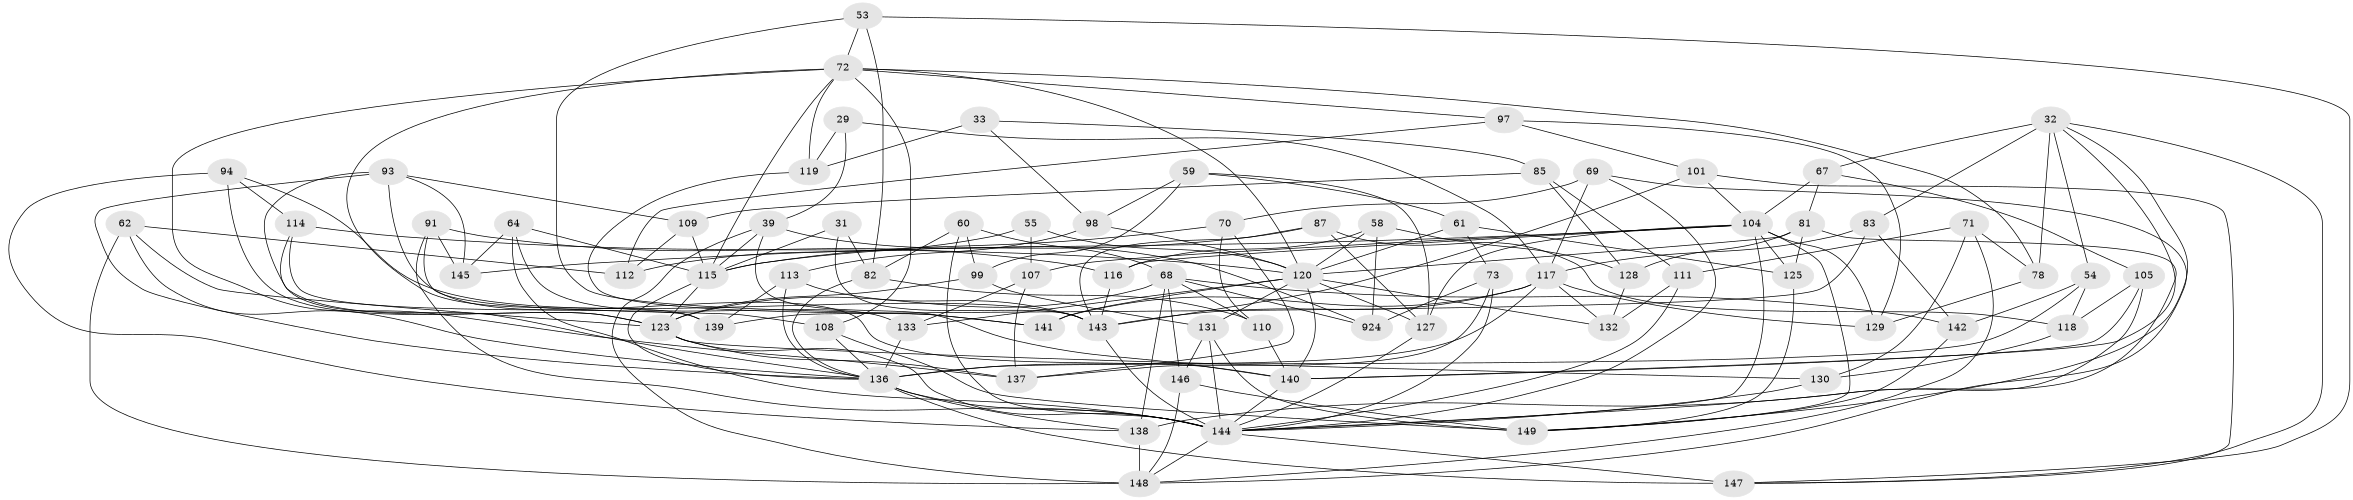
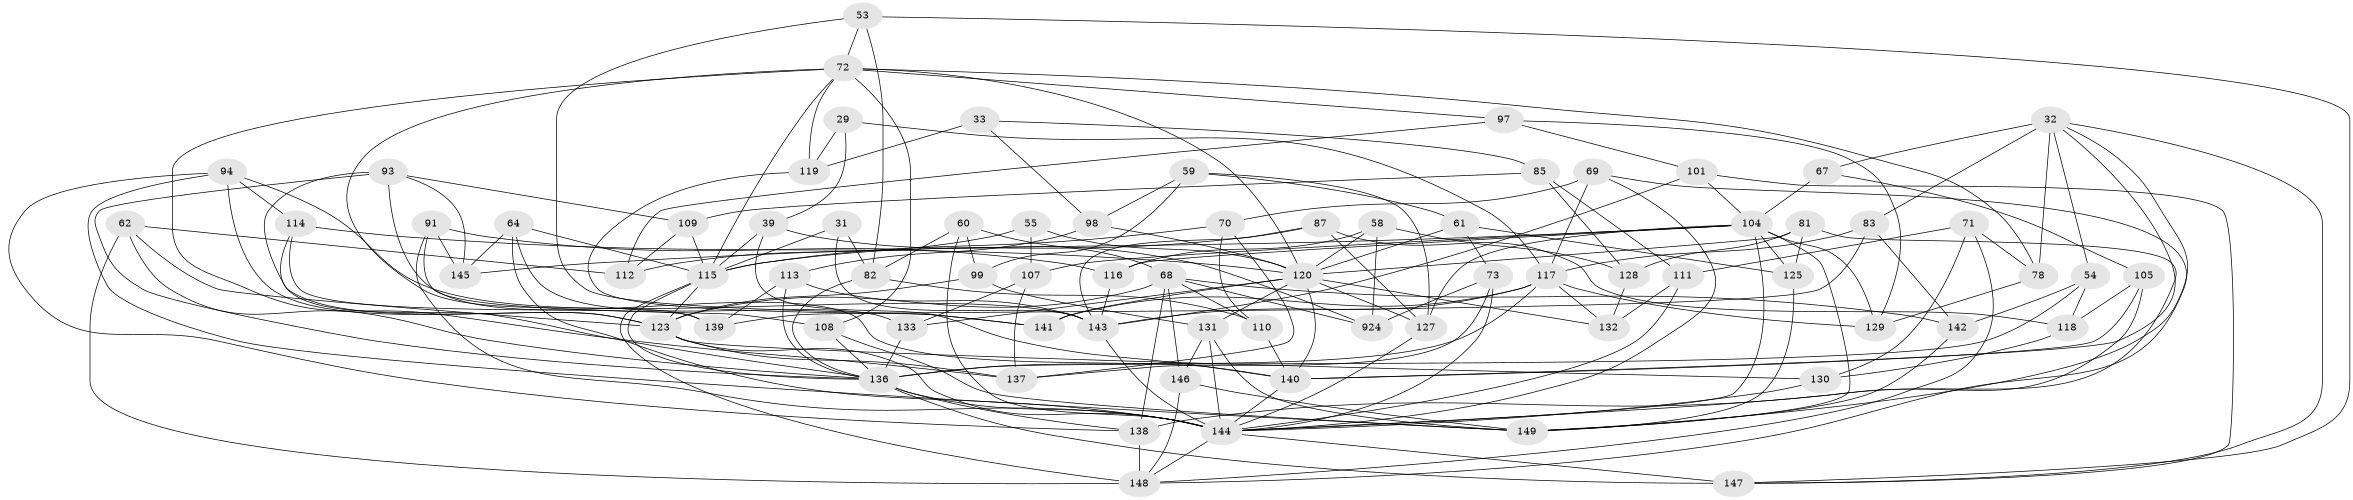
(1814, 198) -> none
none -> (659, 381)
(755, 437) -> (814, 426)
